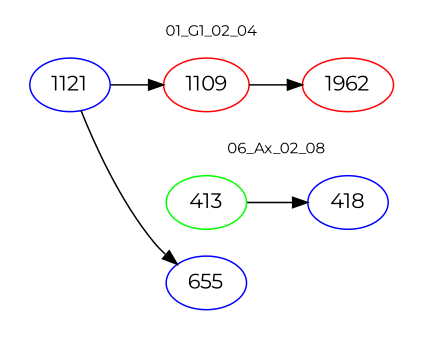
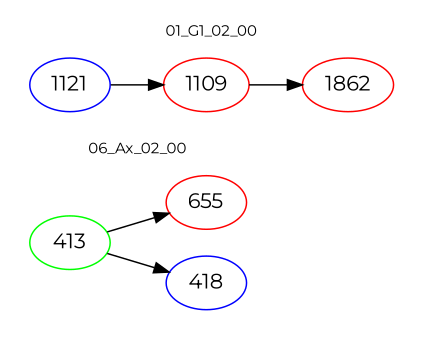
(212, 32) -> (212, 32)
(348, 85) -> (348, 85)
(277, 150) -> (138, 150)
(117, 186) -> (131, 225)
(206, 283) -> (206, 202)
